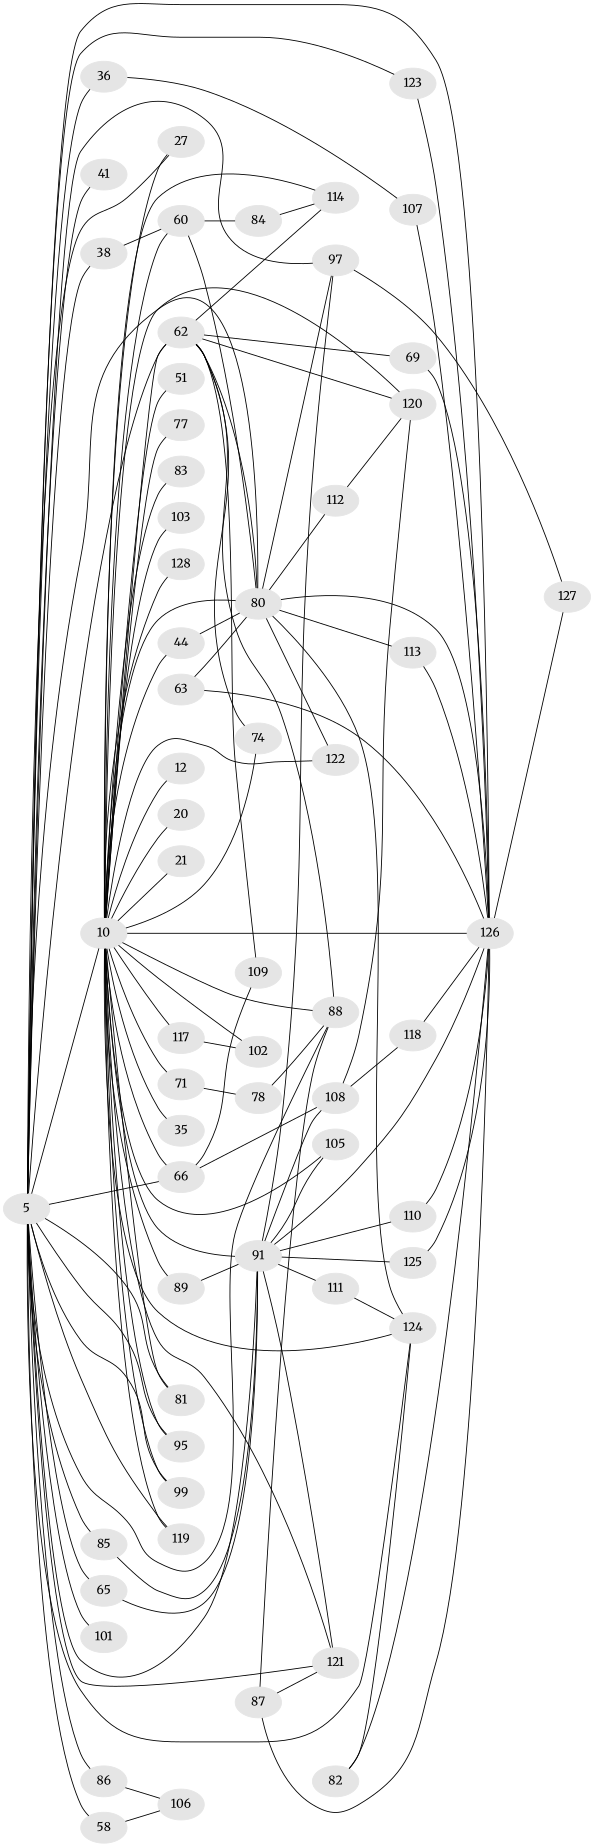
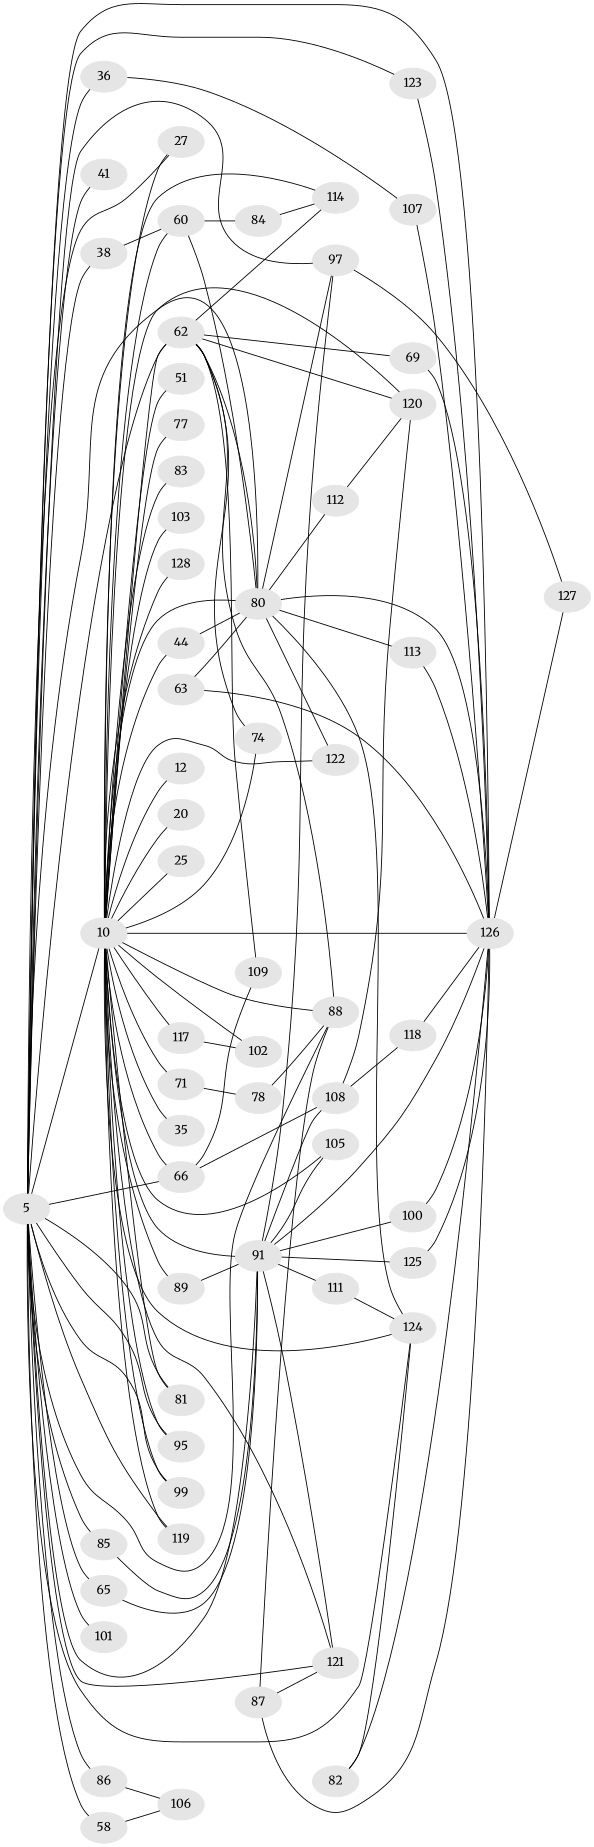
(181, 861) -> (181, 861)
(413, 1217) -> (413, 1217)
